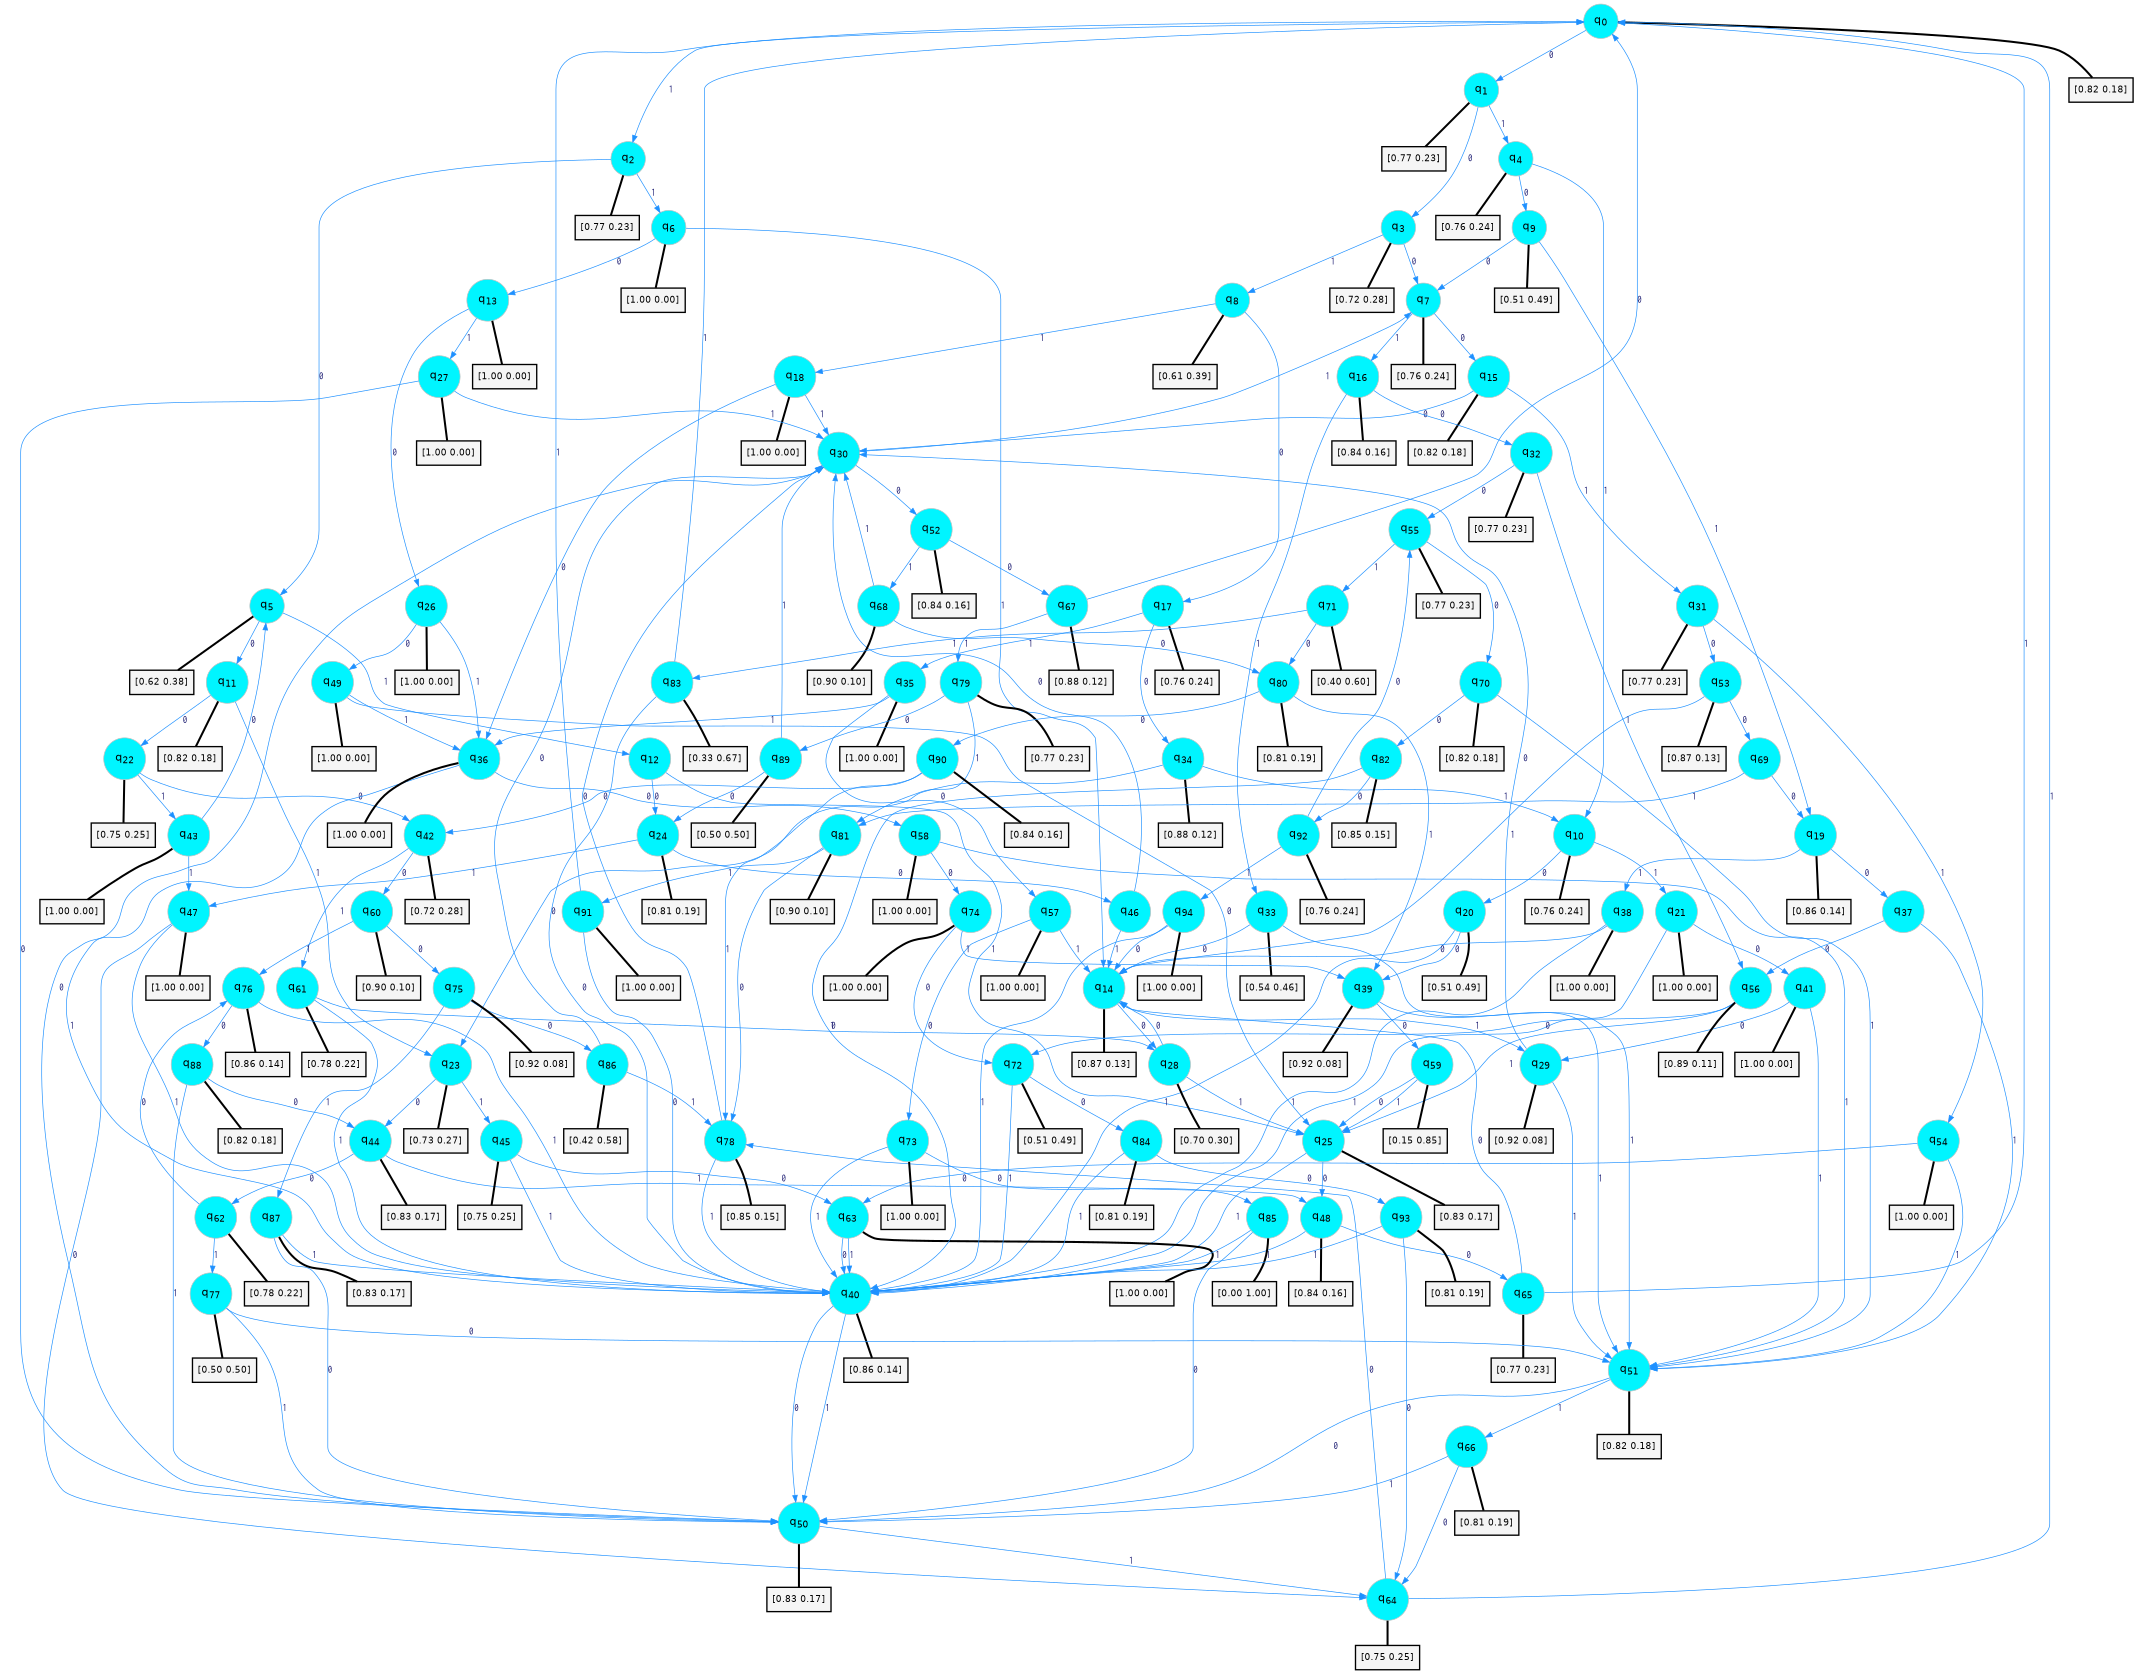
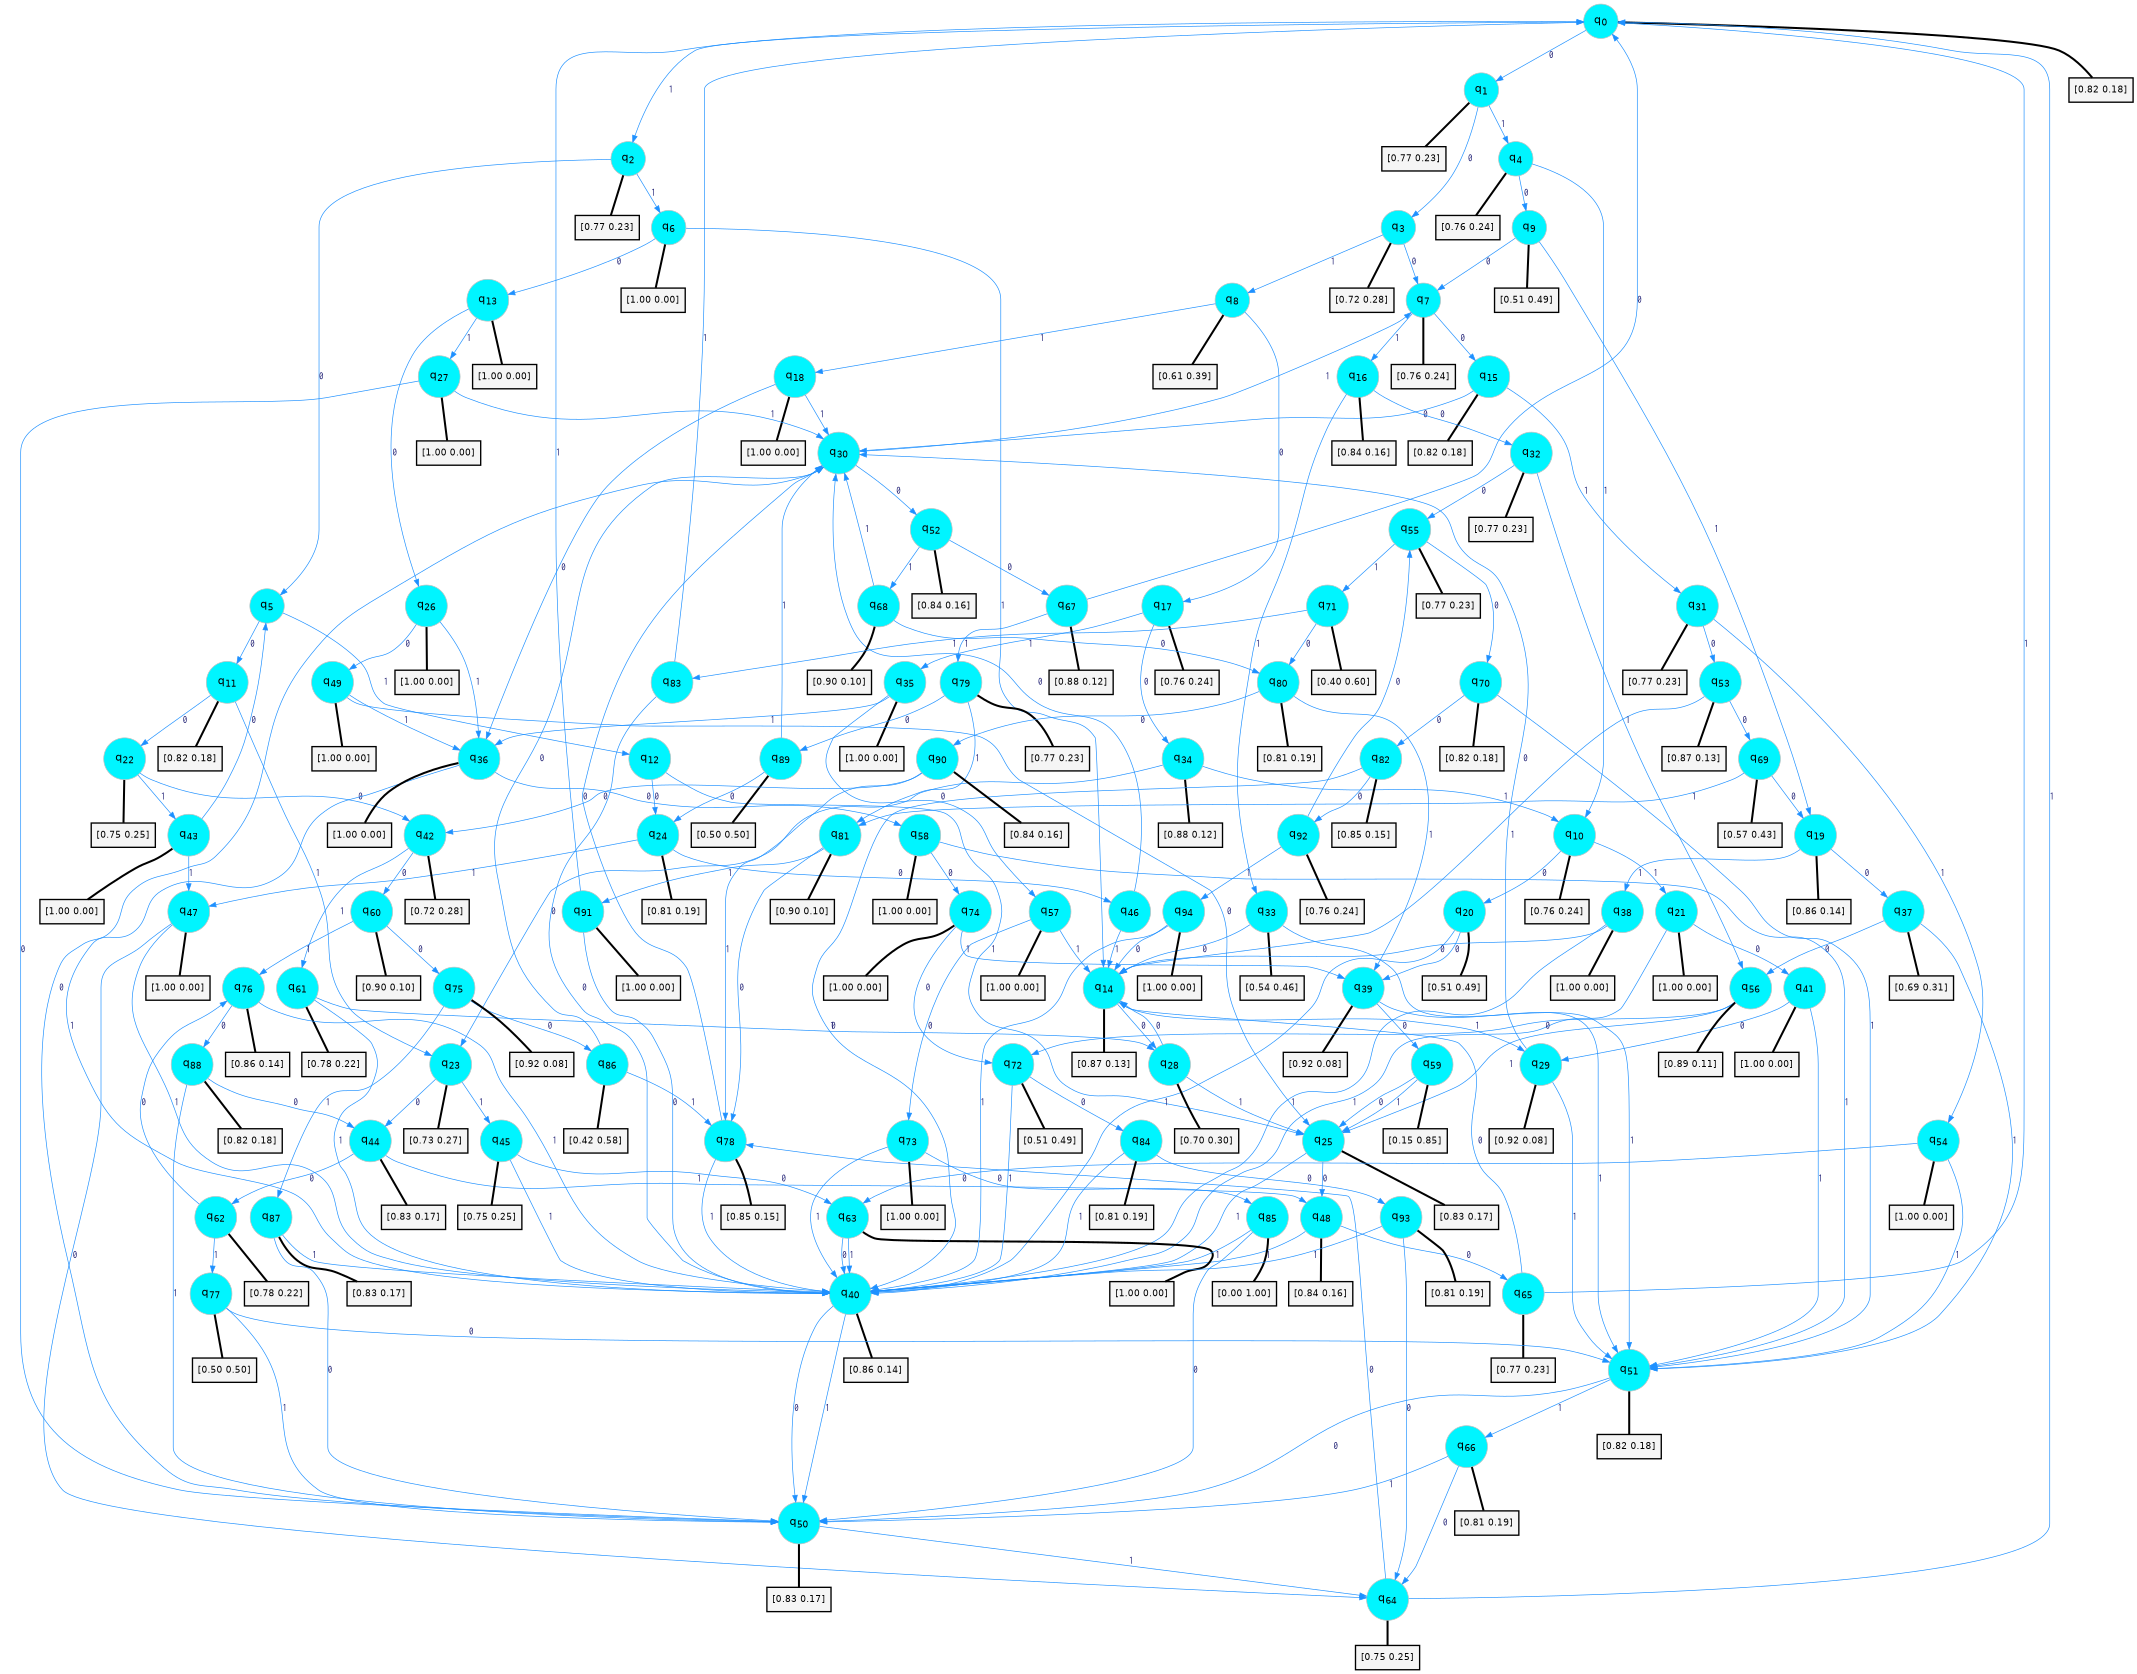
(162, 682) -> none
(715, 759) -> none
none -> (1750, 835)
none -> (1921, 988)
